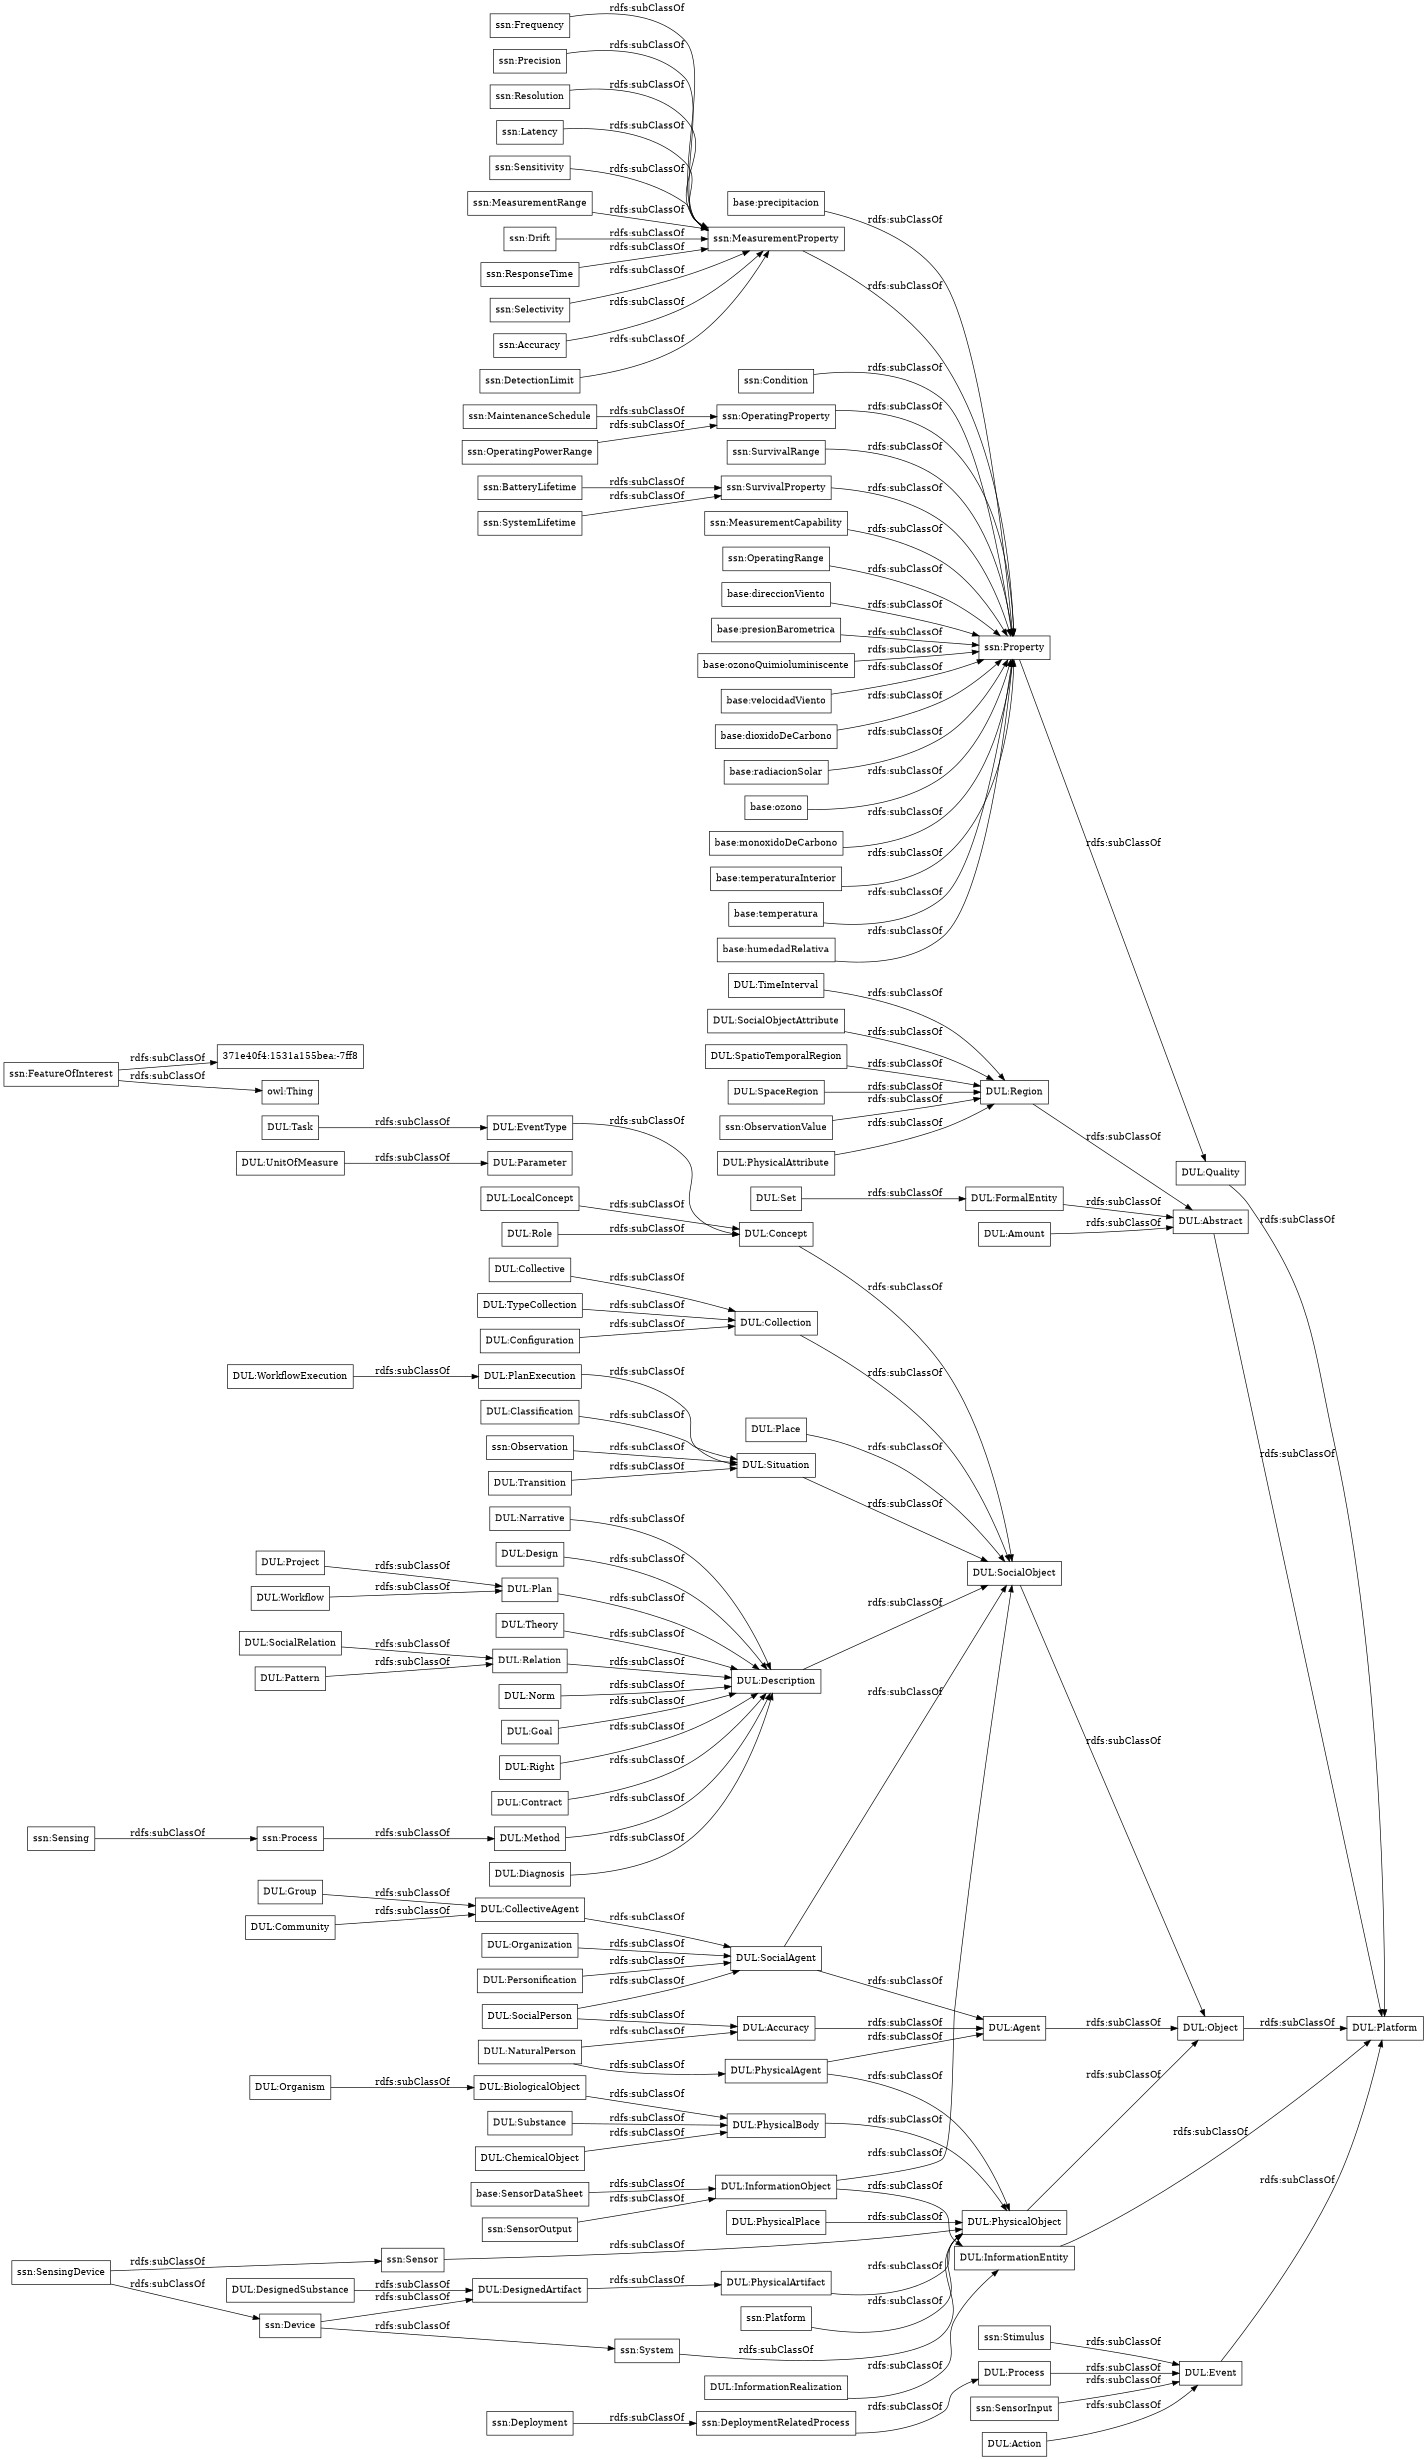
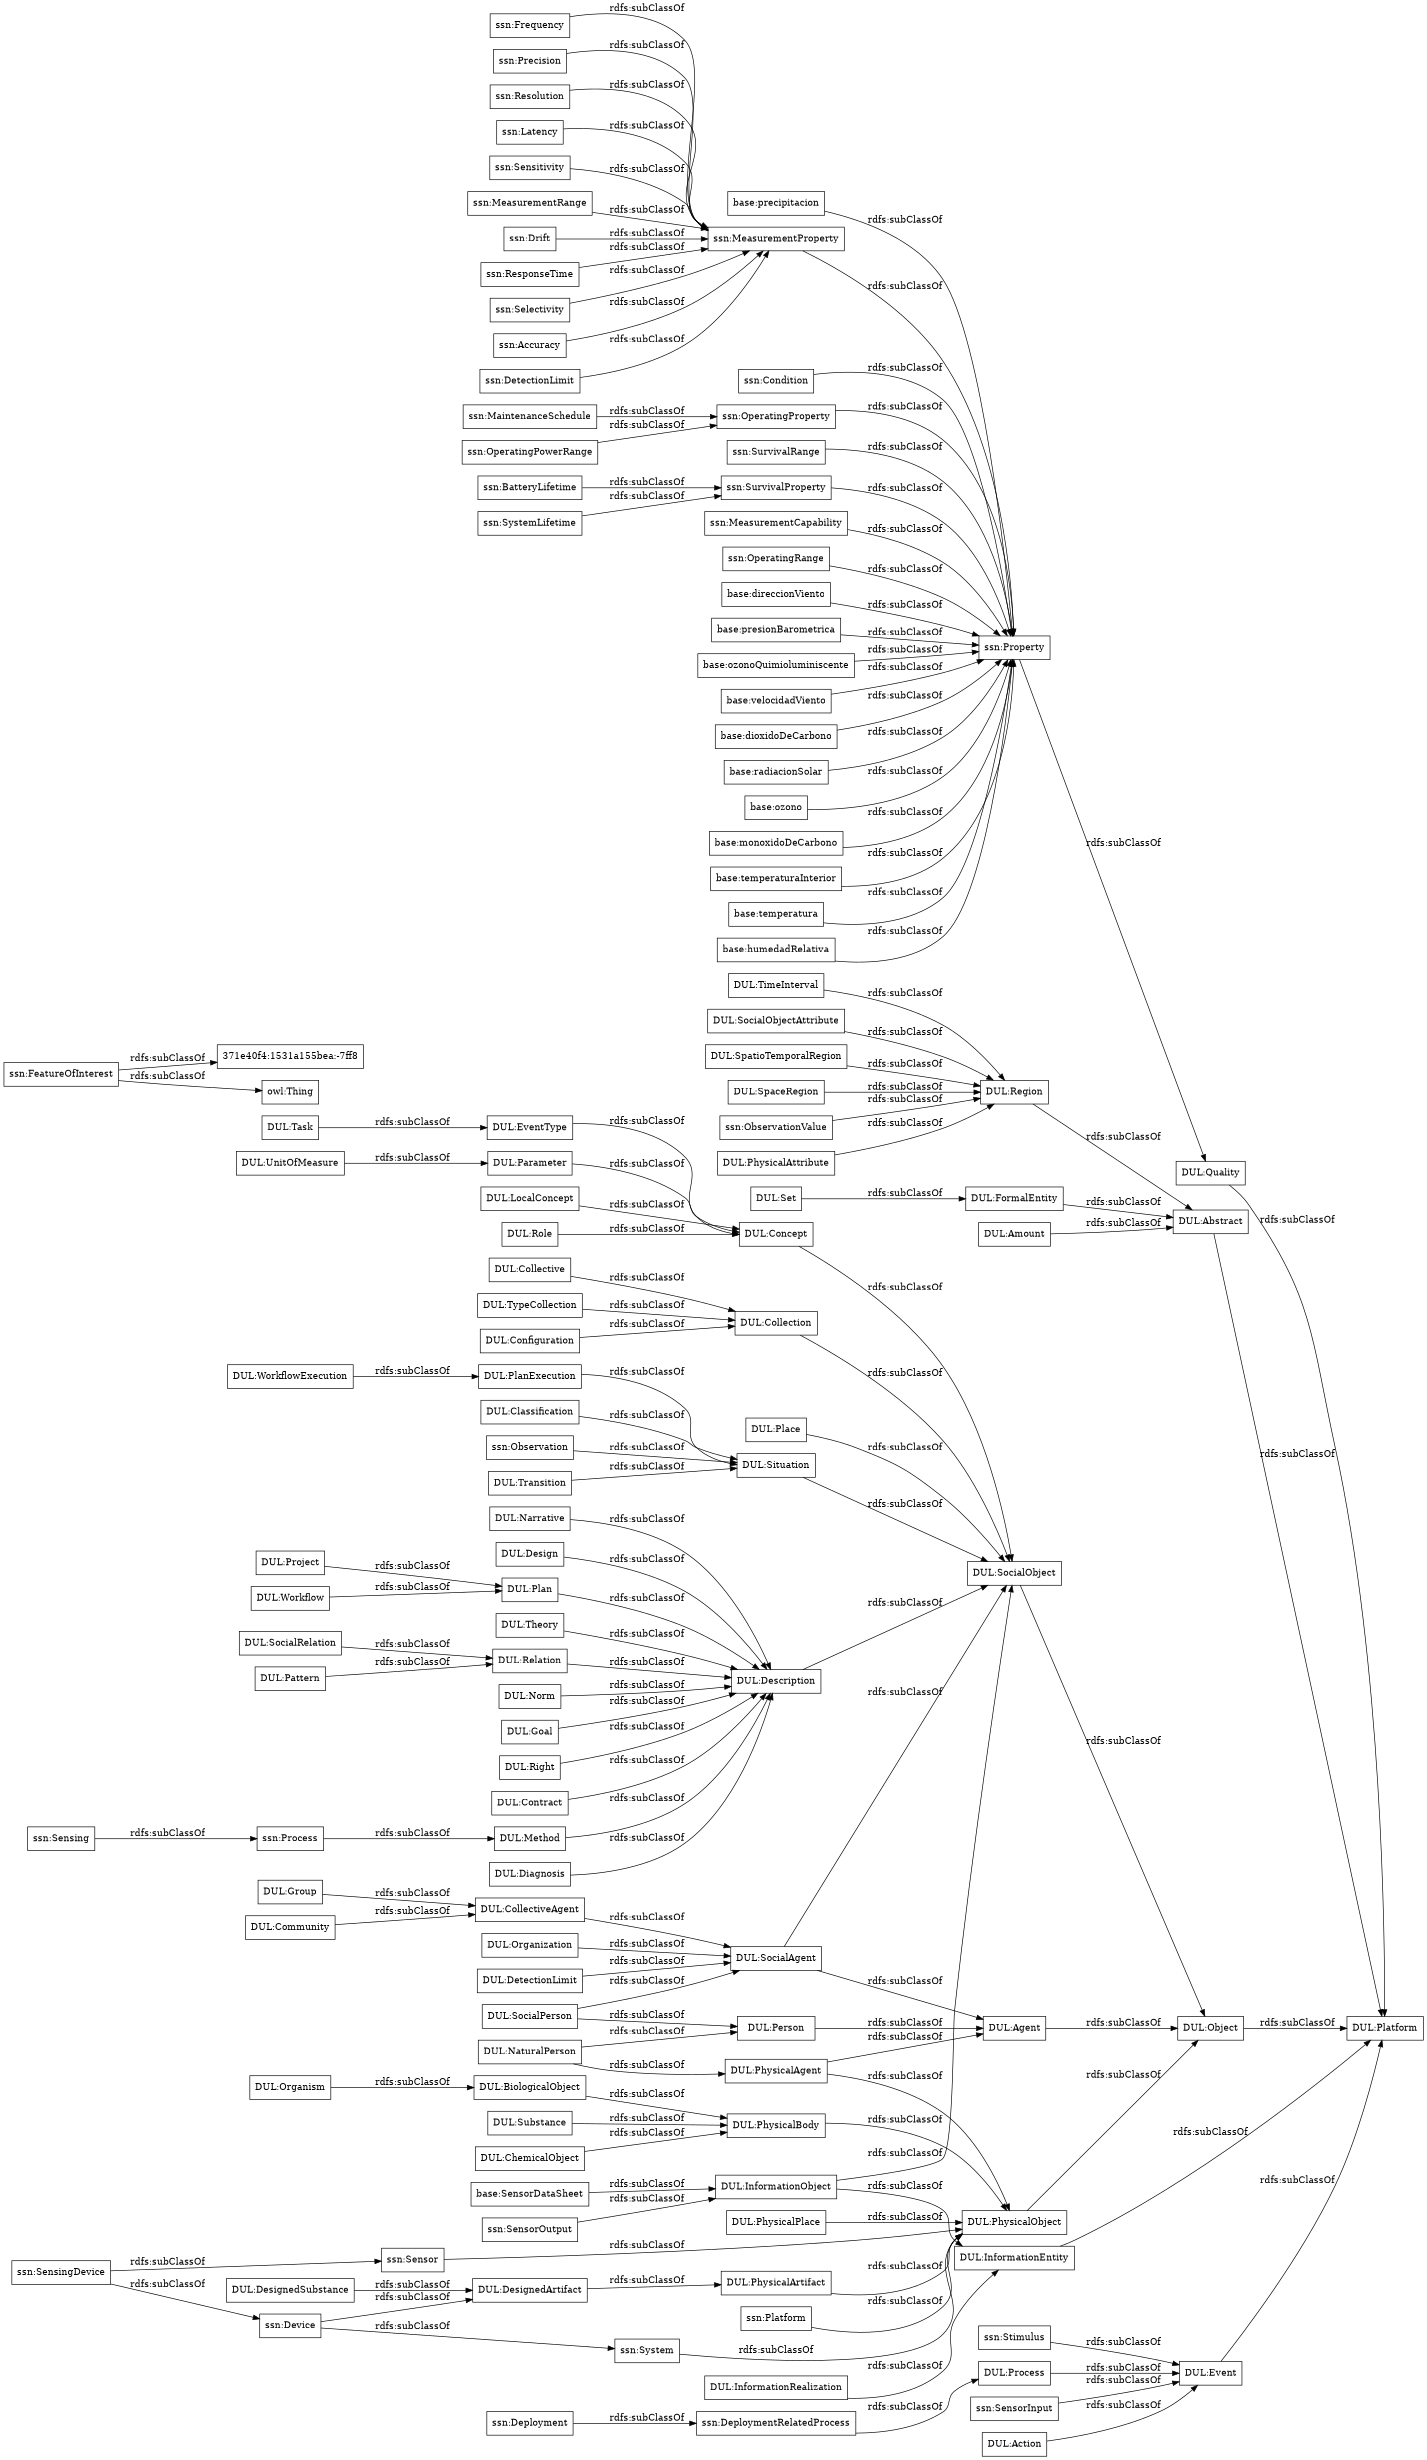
none -> (660, 1184)
(530, 1981) -> (530, 1981)
(776, 2028) -> (776, 2028)
